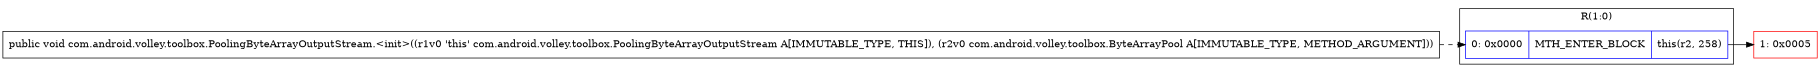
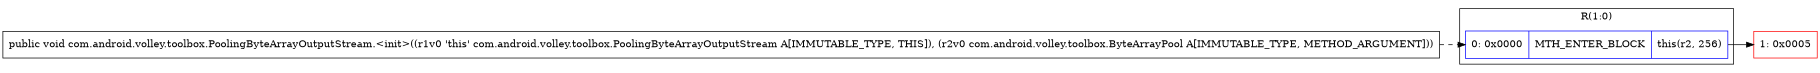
(1690, 44) -> (1690, 44)
